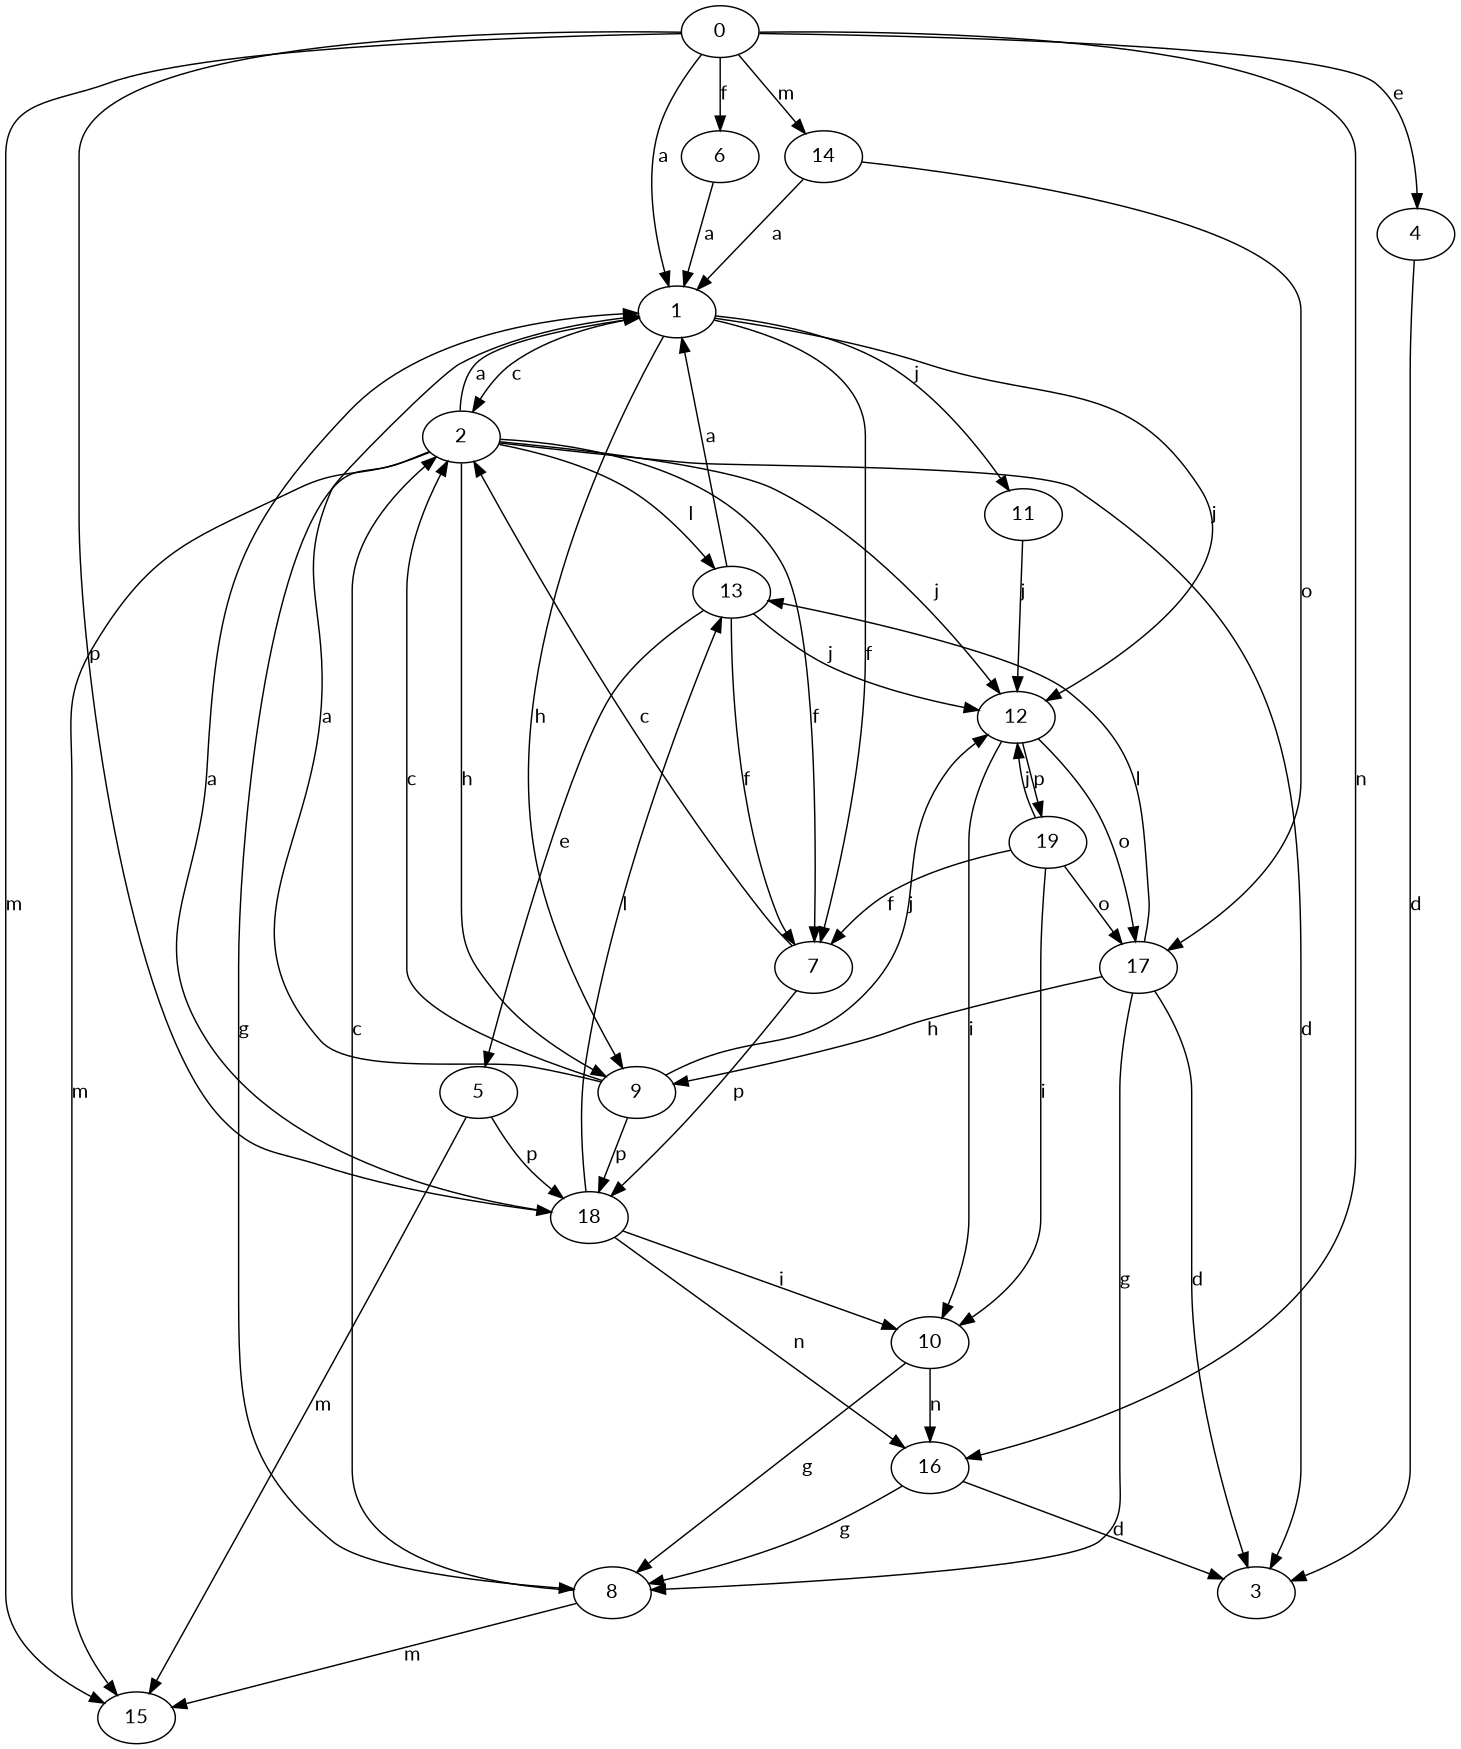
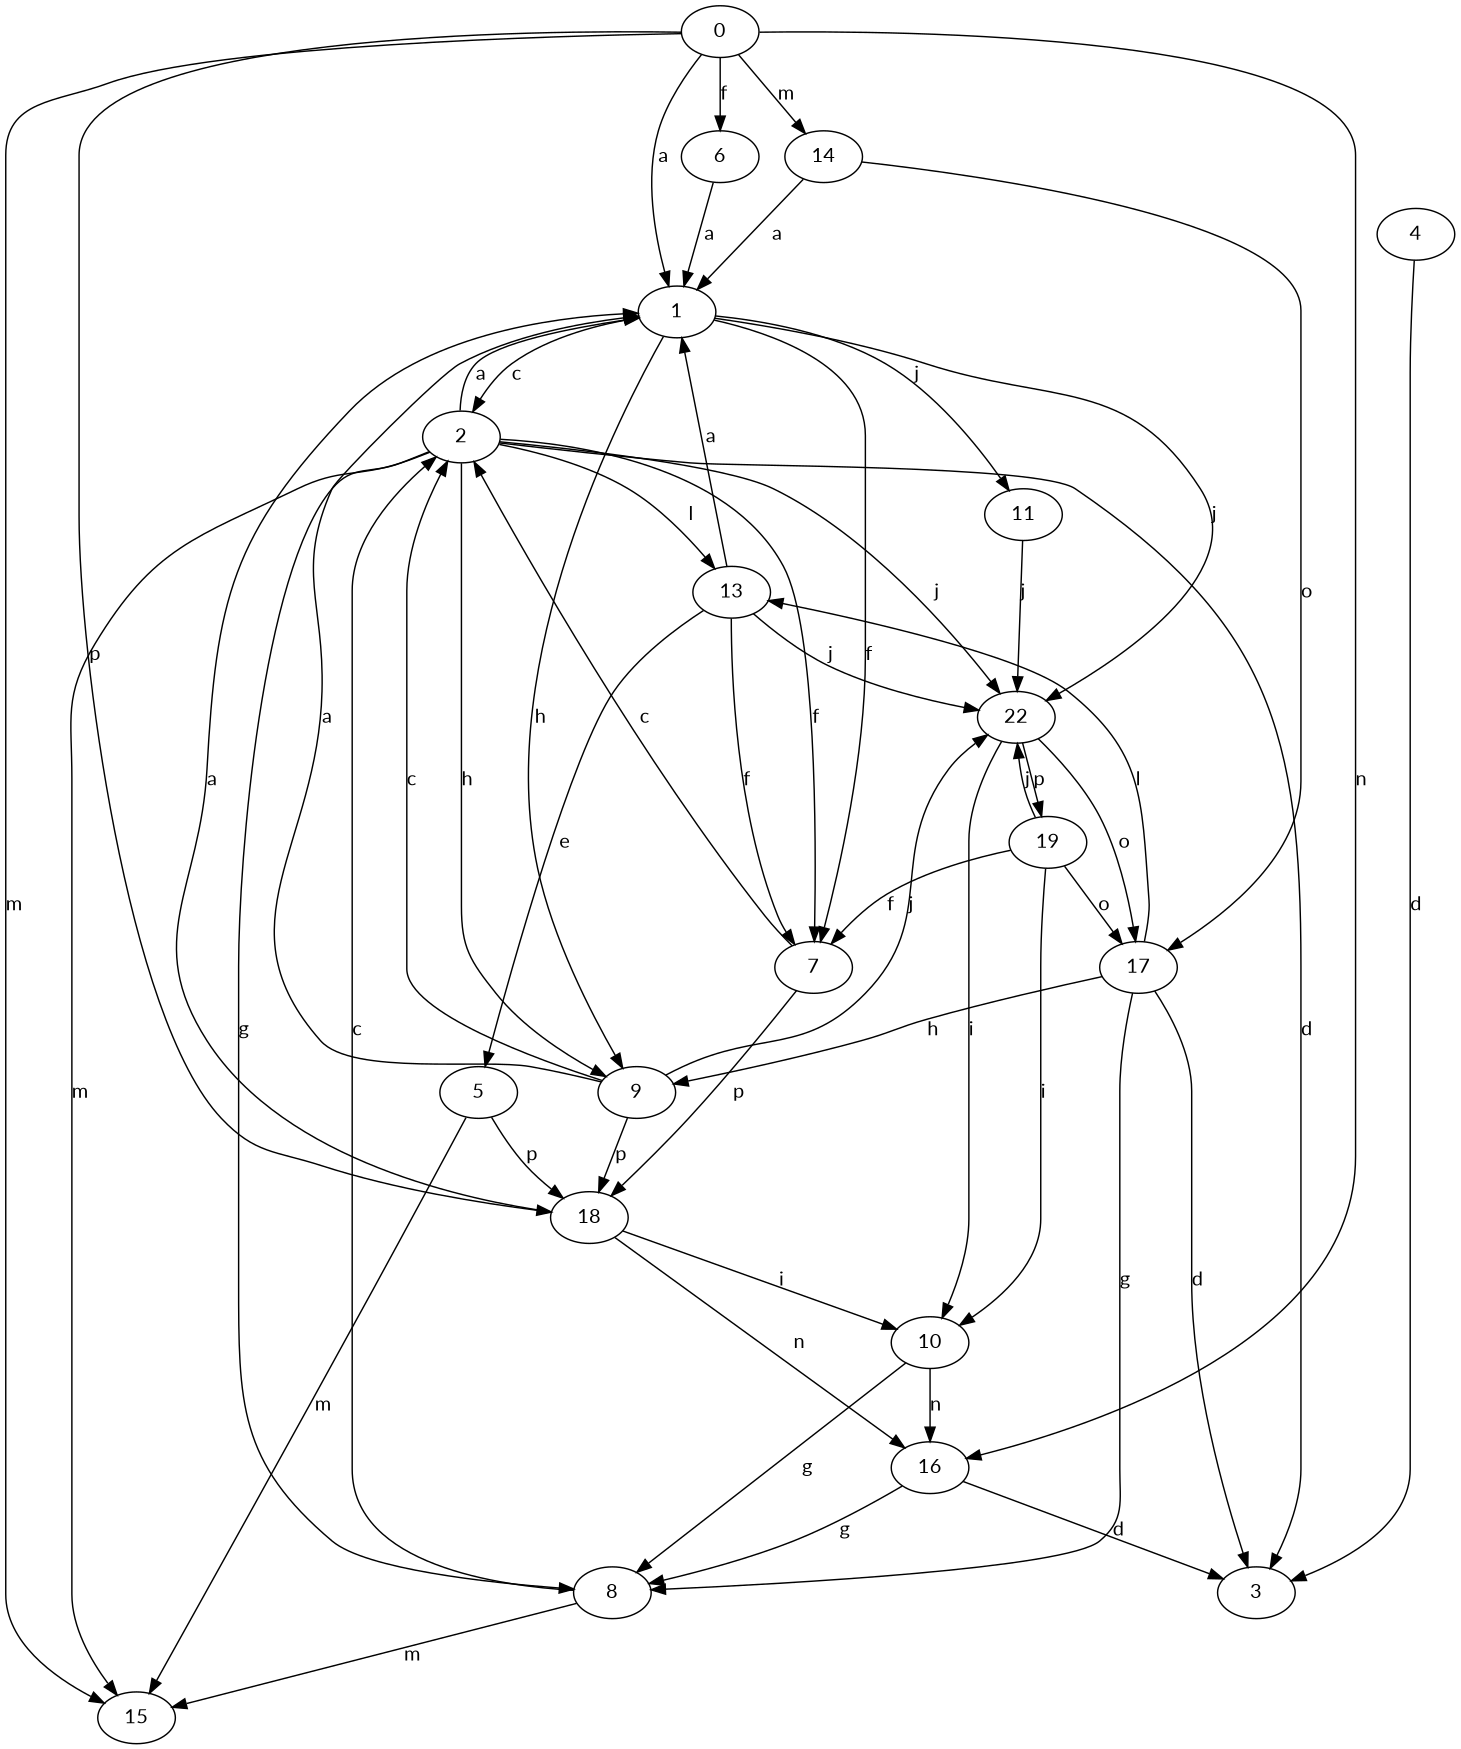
(1185, 50) -> none
(1016, 717) -> (1016, 717)
(621, 905) -> none
